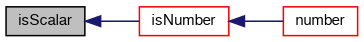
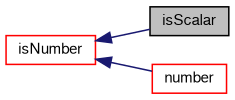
(120, 21) -> (130, 33)
